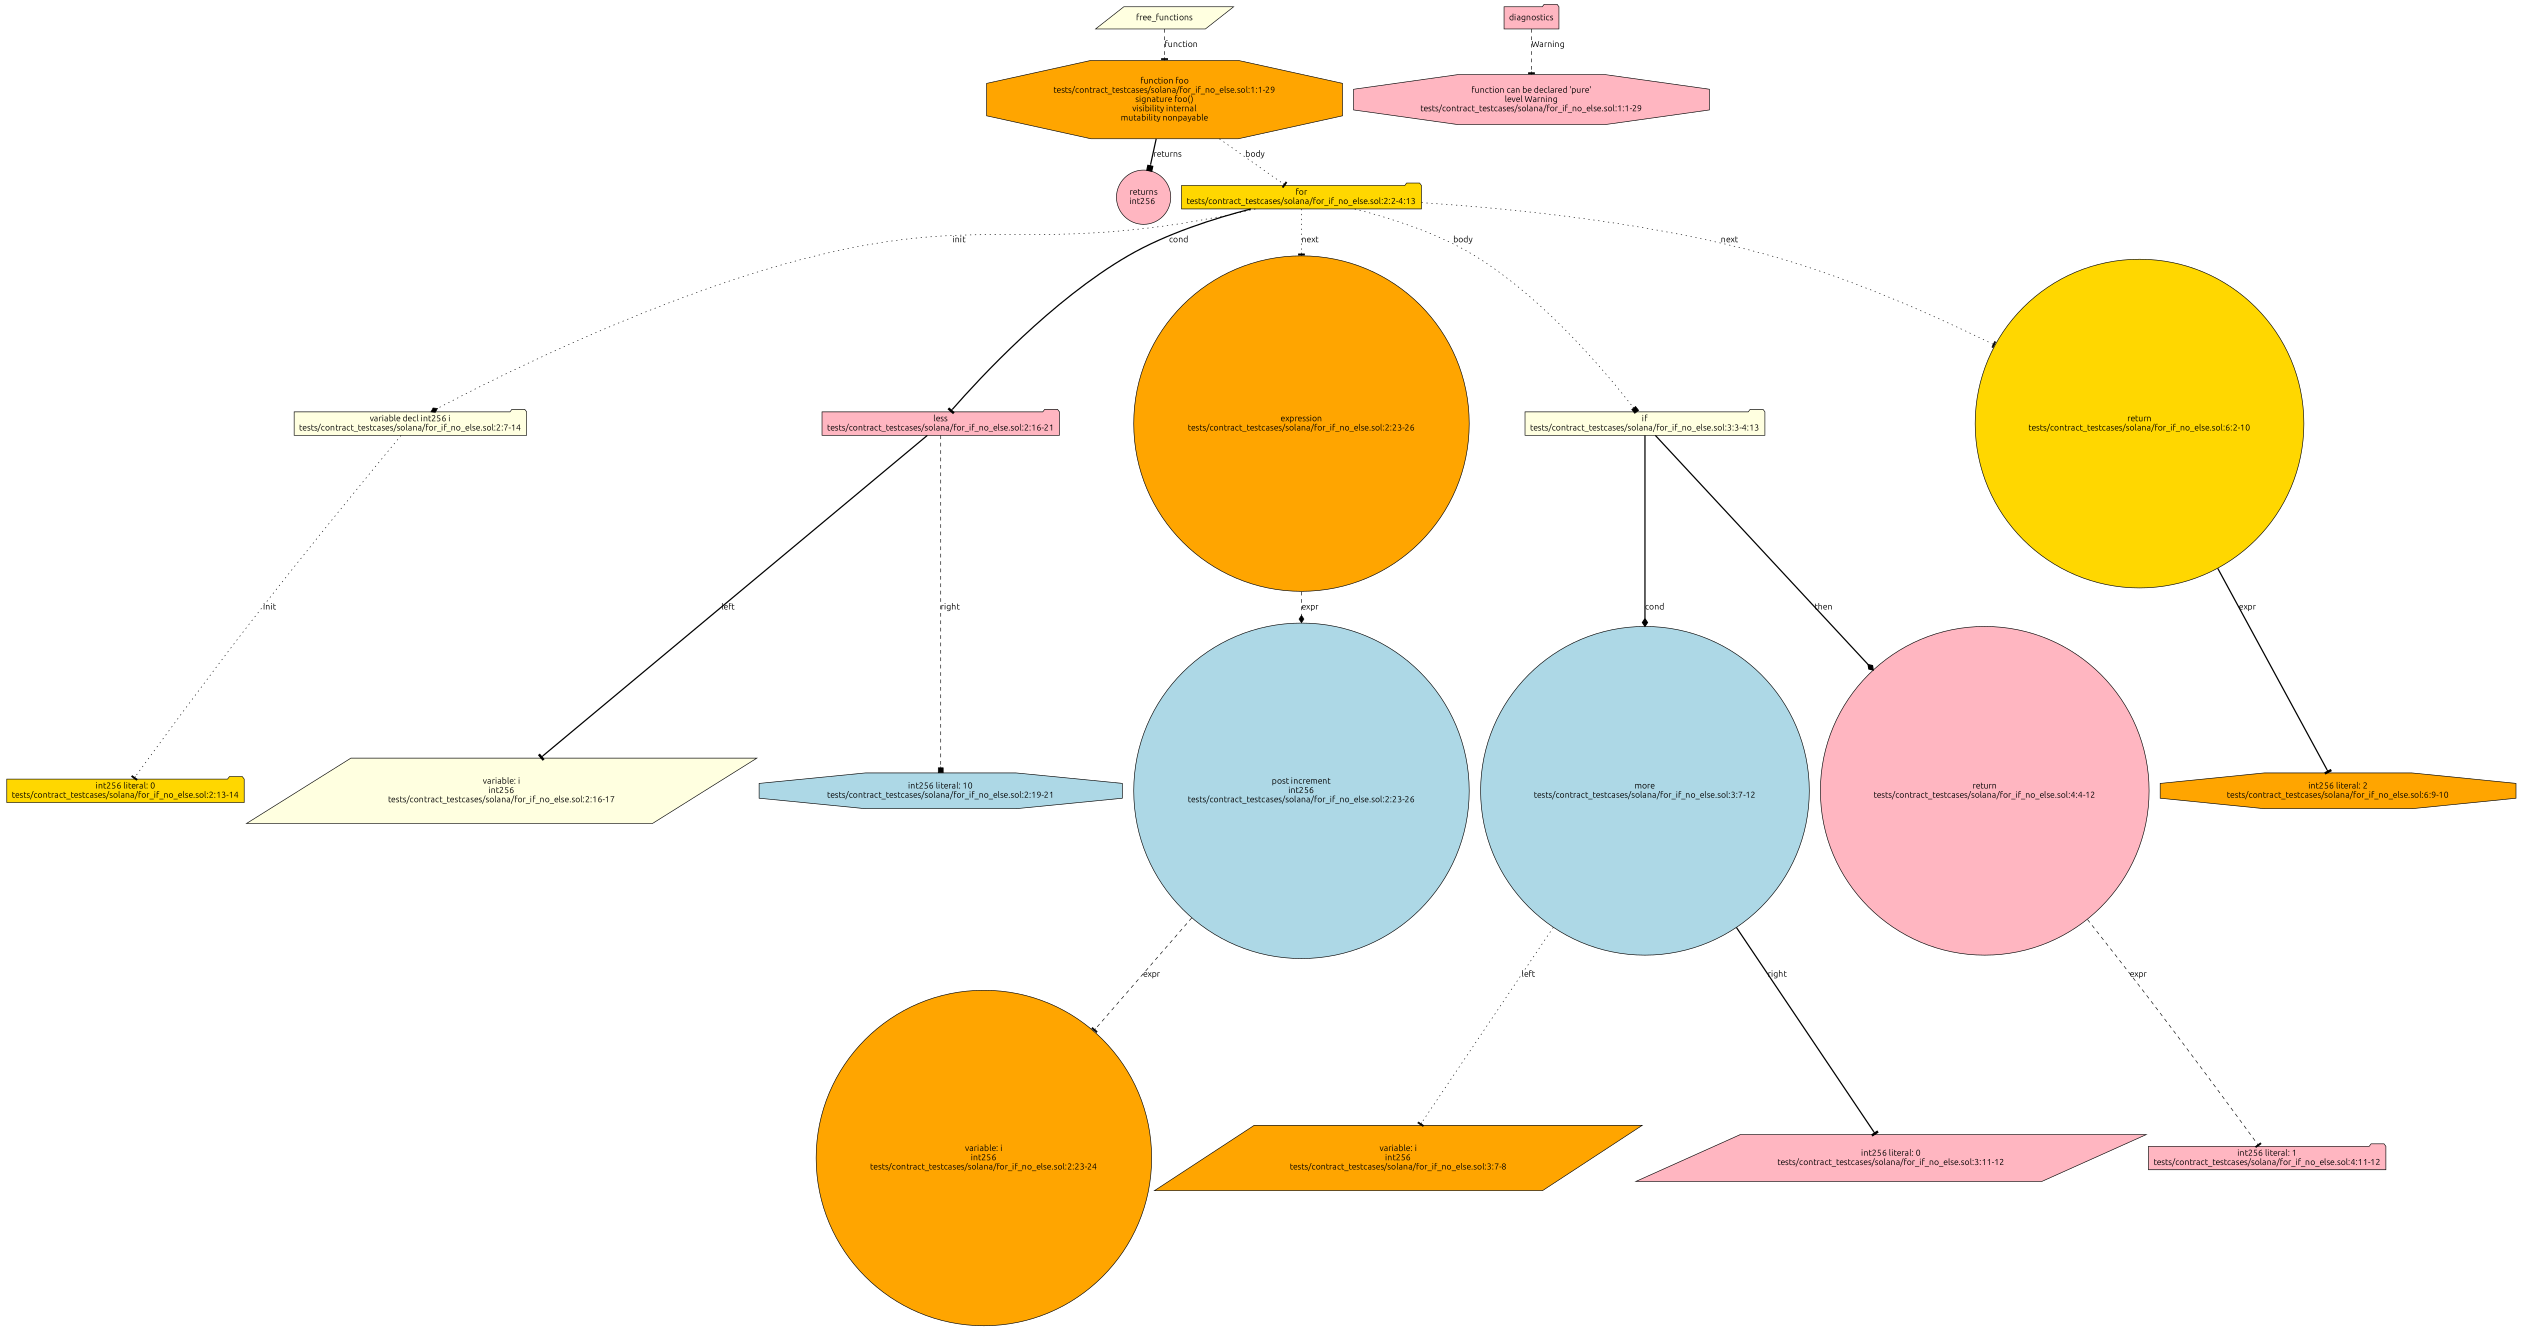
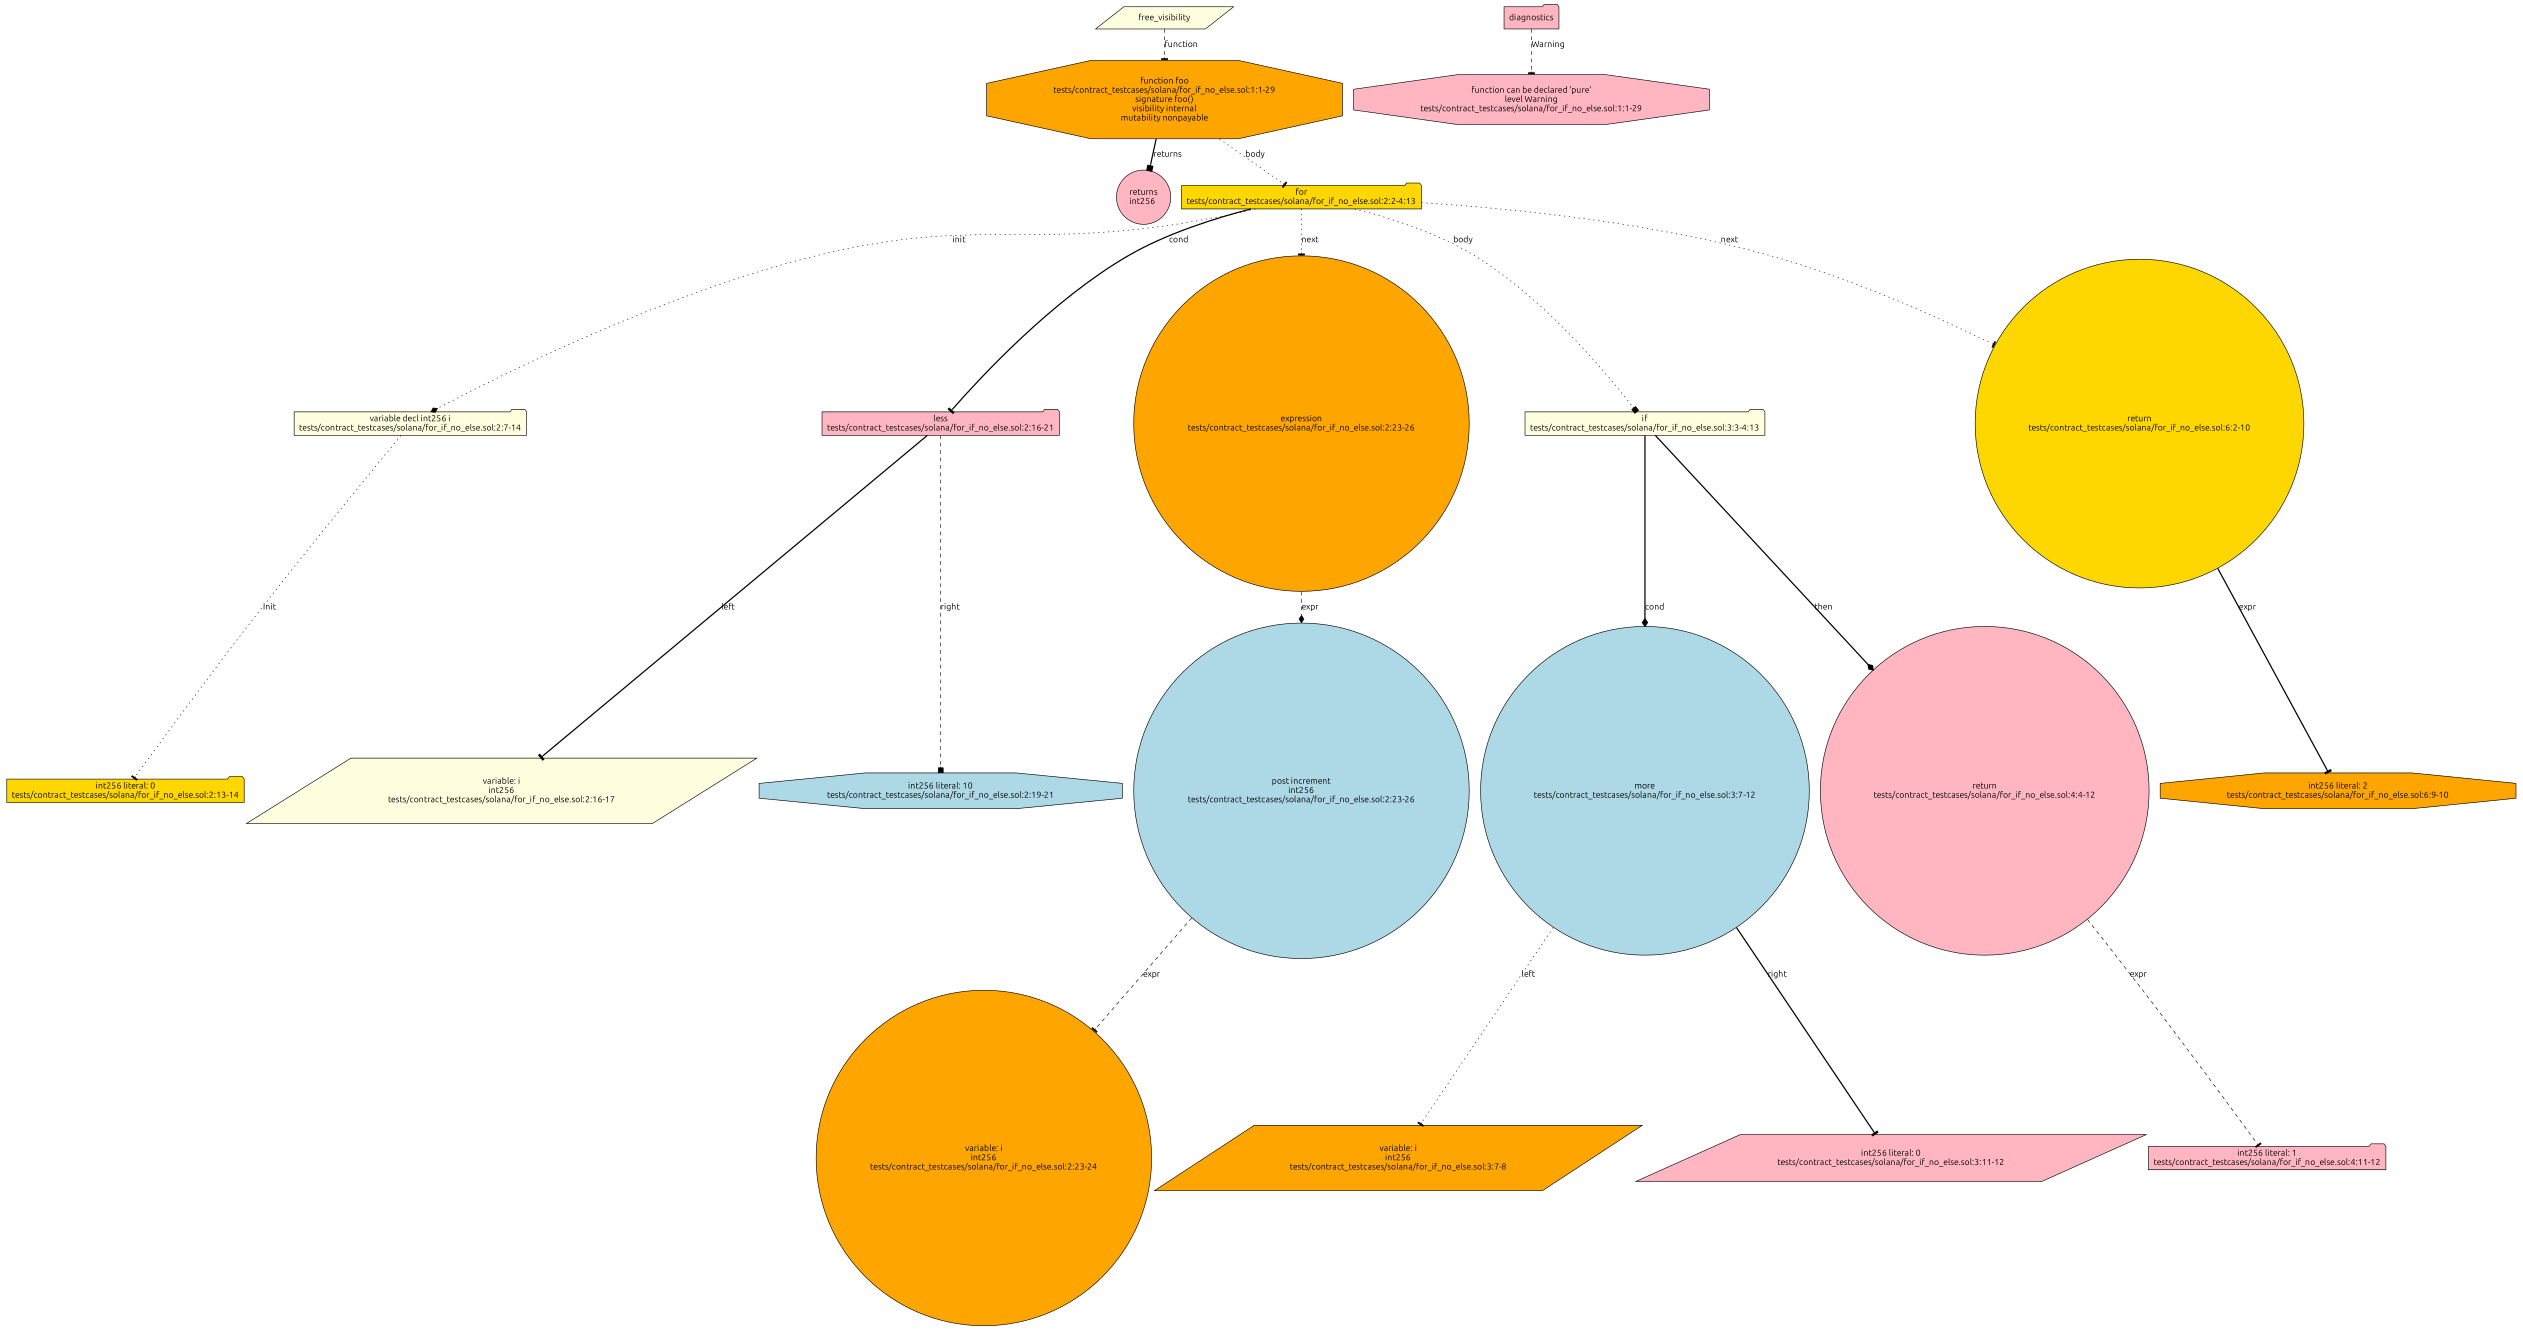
(1165, 18) -> (1165, 18)
